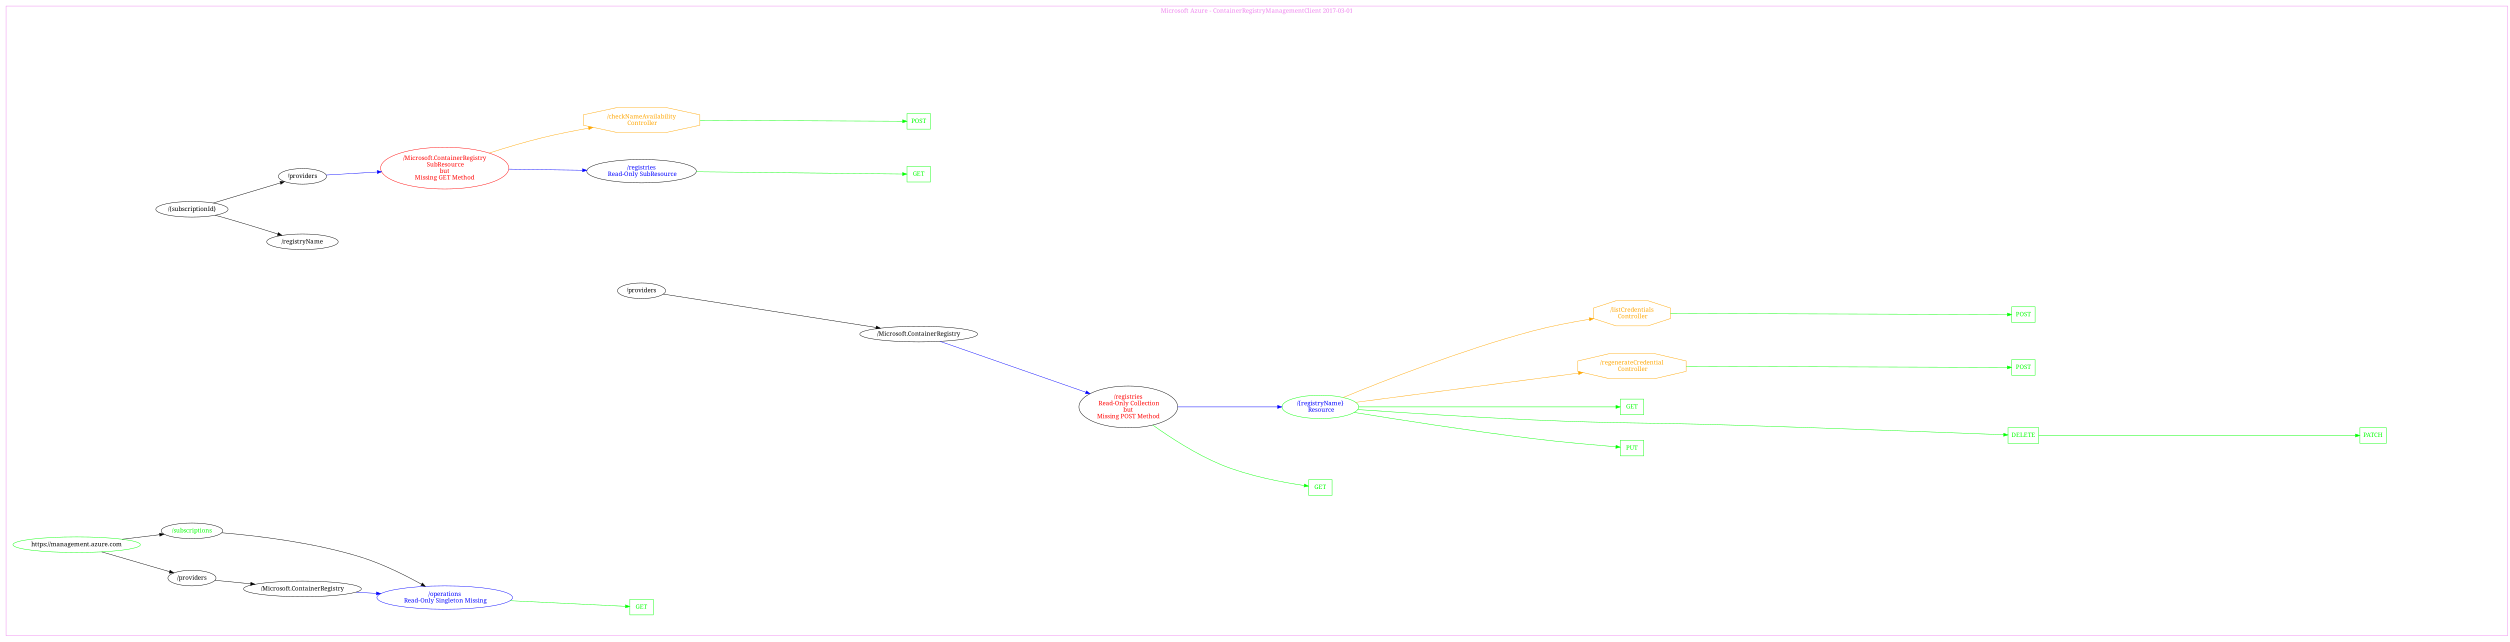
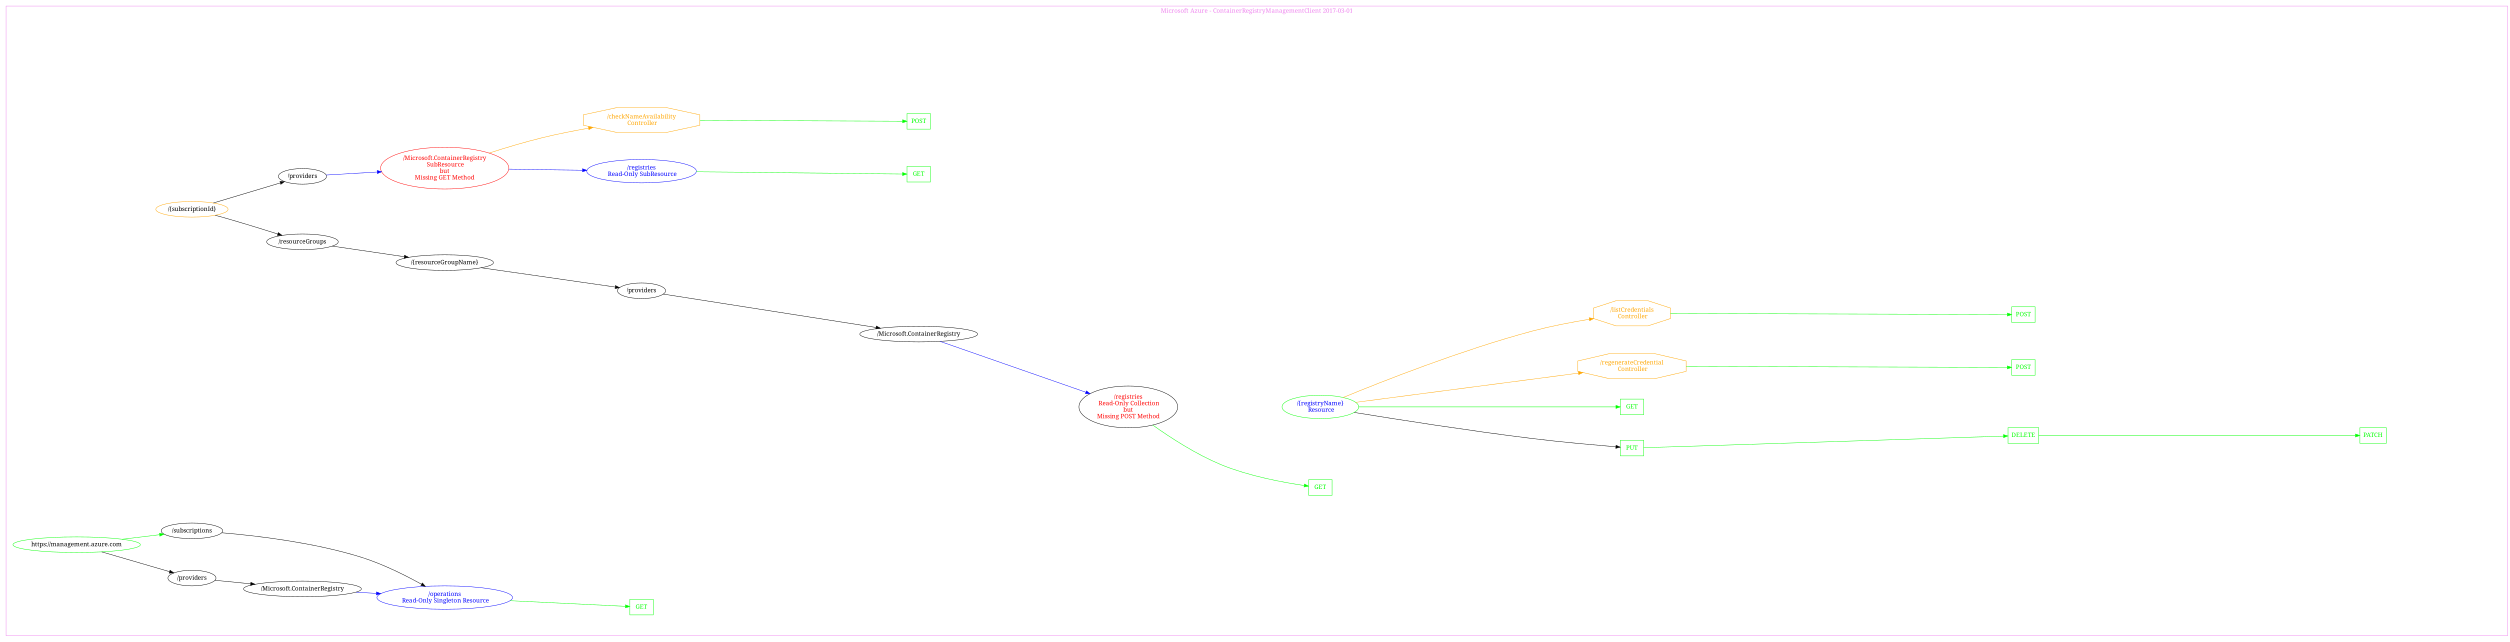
(642, 171) -> (642, 171)
(192, 209) -> (192, 209)
(302, 242) -> (302, 242)
none -> (445, 263)
(1228, 407) -> none
(1681, 424) -> (1824, 442)
(1485, 432) -> (1485, 432)
(192, 531) -> (192, 531)
(141, 537) -> (141, 537)
(445, 598) -> (445, 598)
